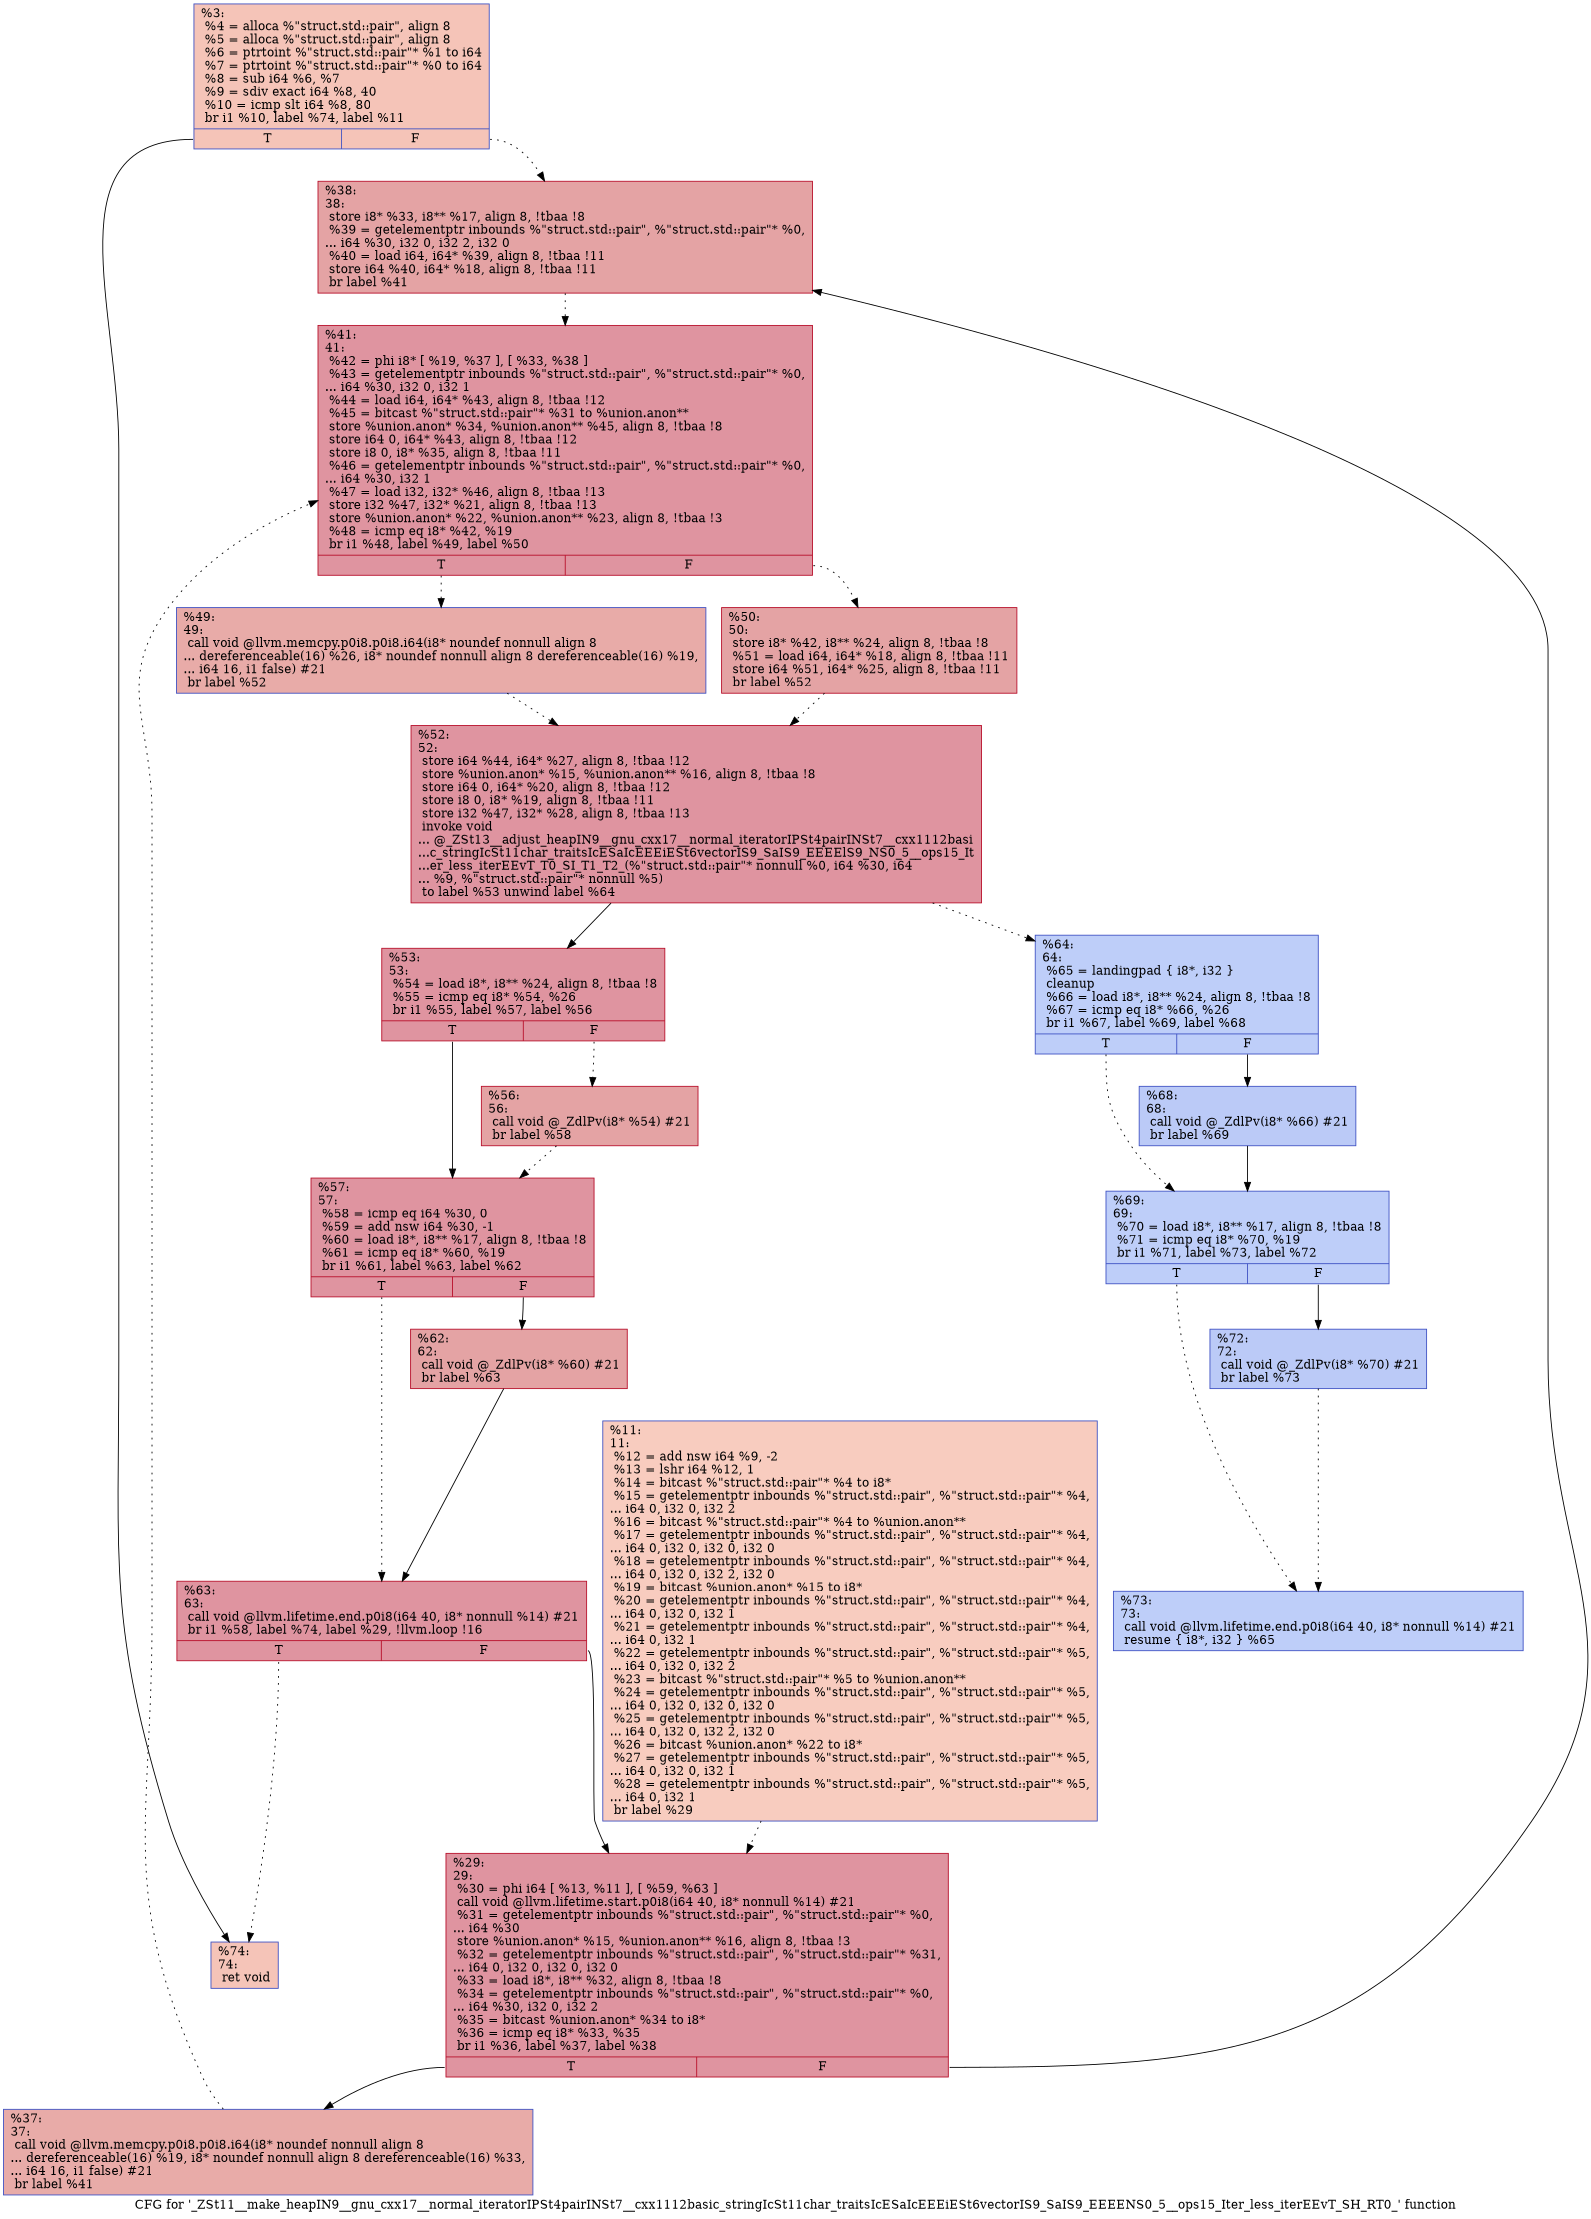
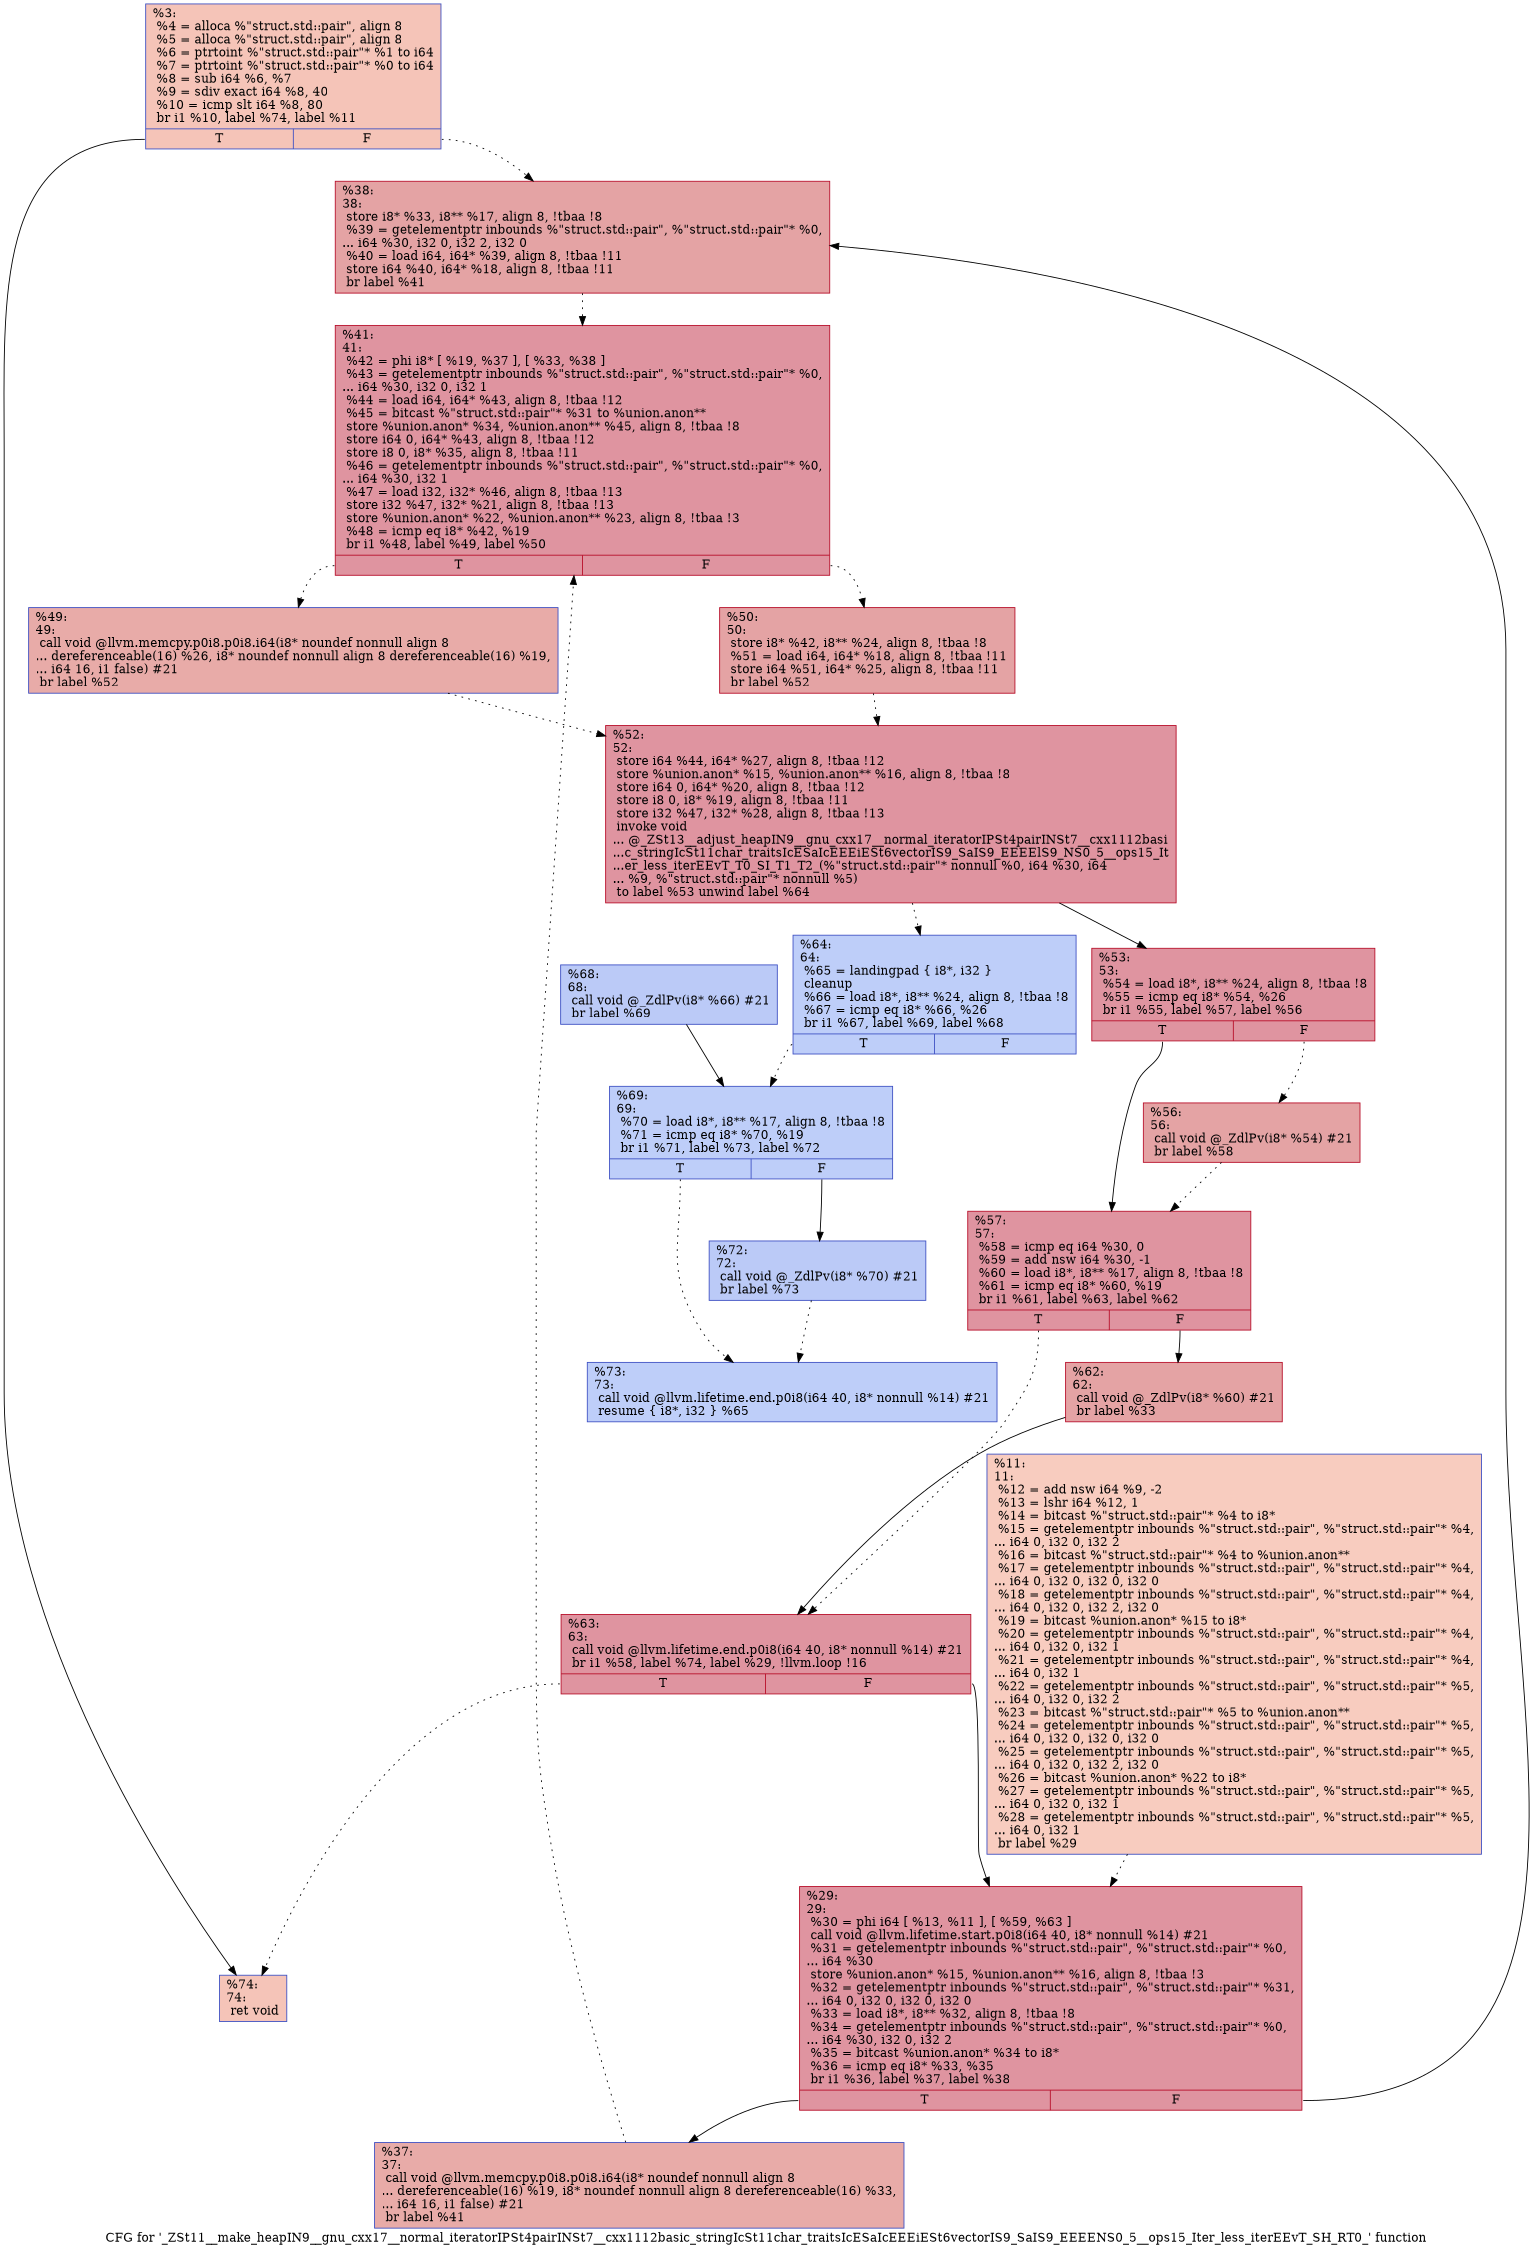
(1248, 1066) -> none
(460, 1378) -> (1115, 1411)
